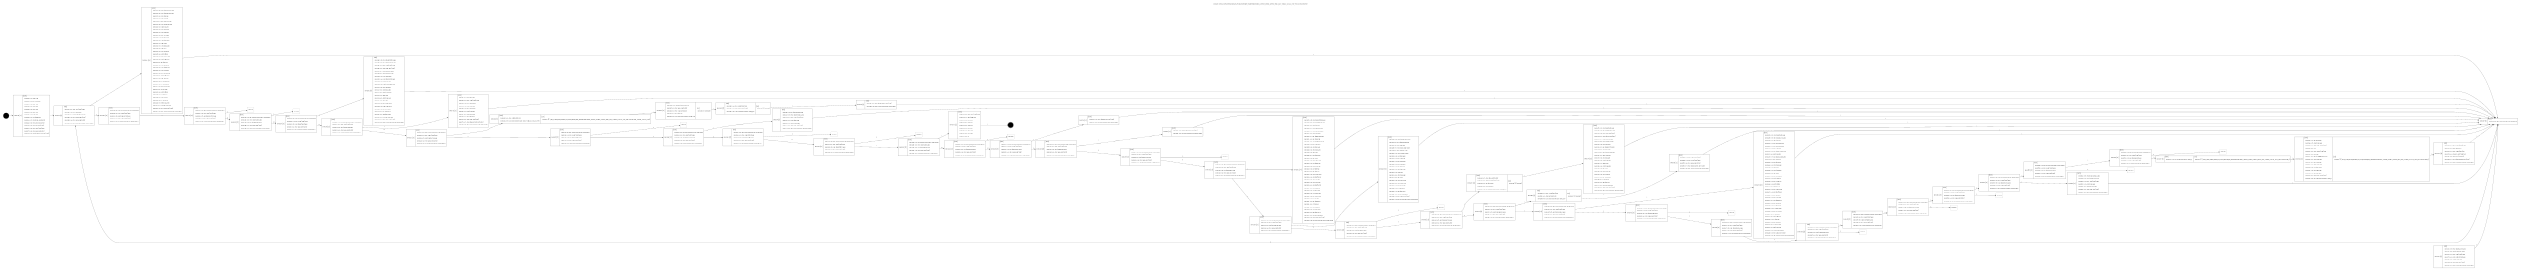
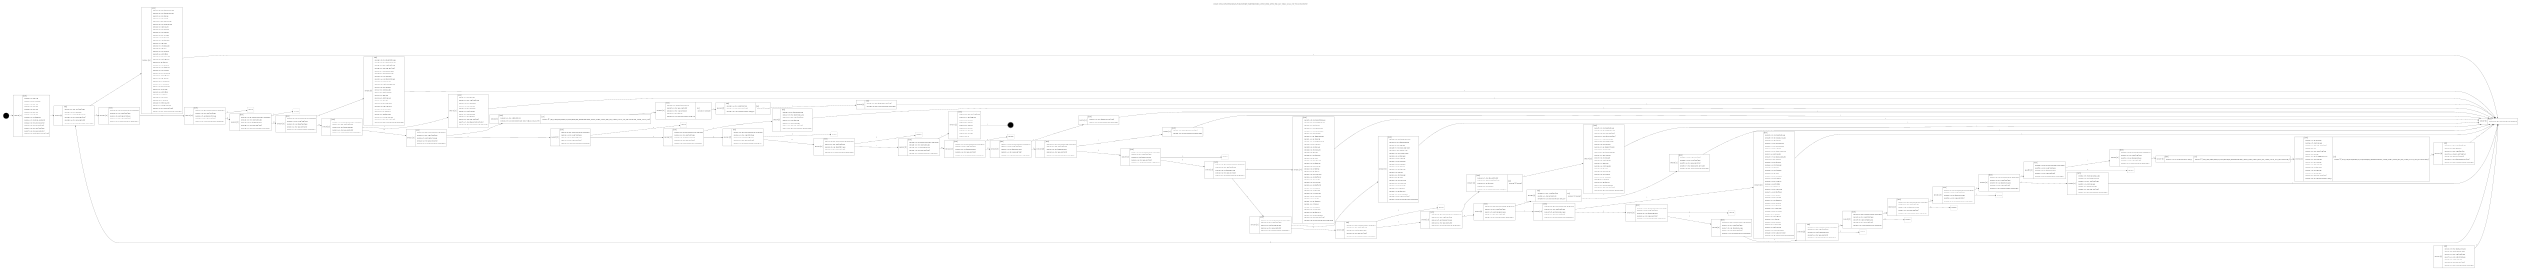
(2223, 152) -> none
none -> (1908, 220)
